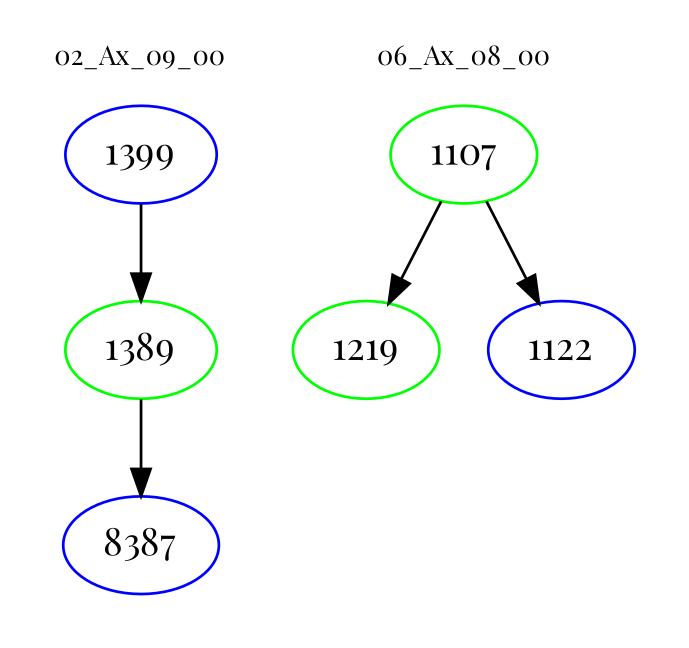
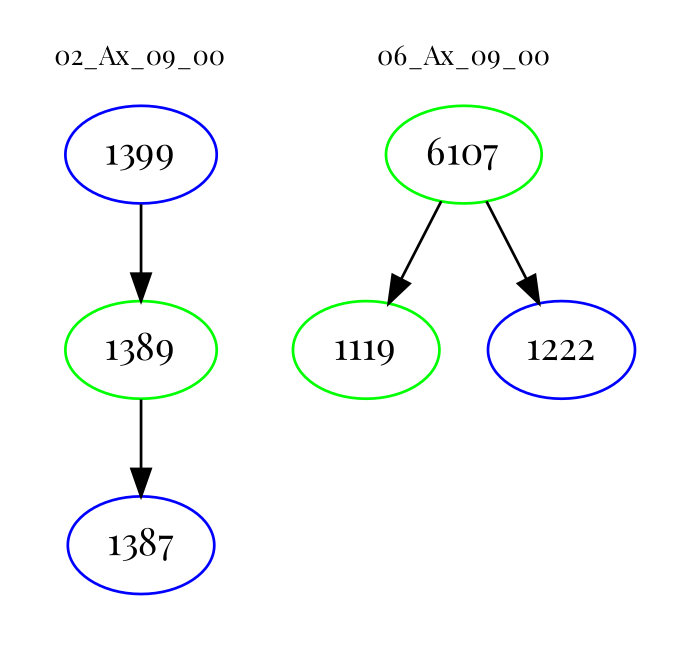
(464, 58) -> (464, 58)
(464, 155) -> (464, 155)
(366, 350) -> (366, 350)
(561, 350) -> (561, 350)
(141, 545) -> (141, 545)
